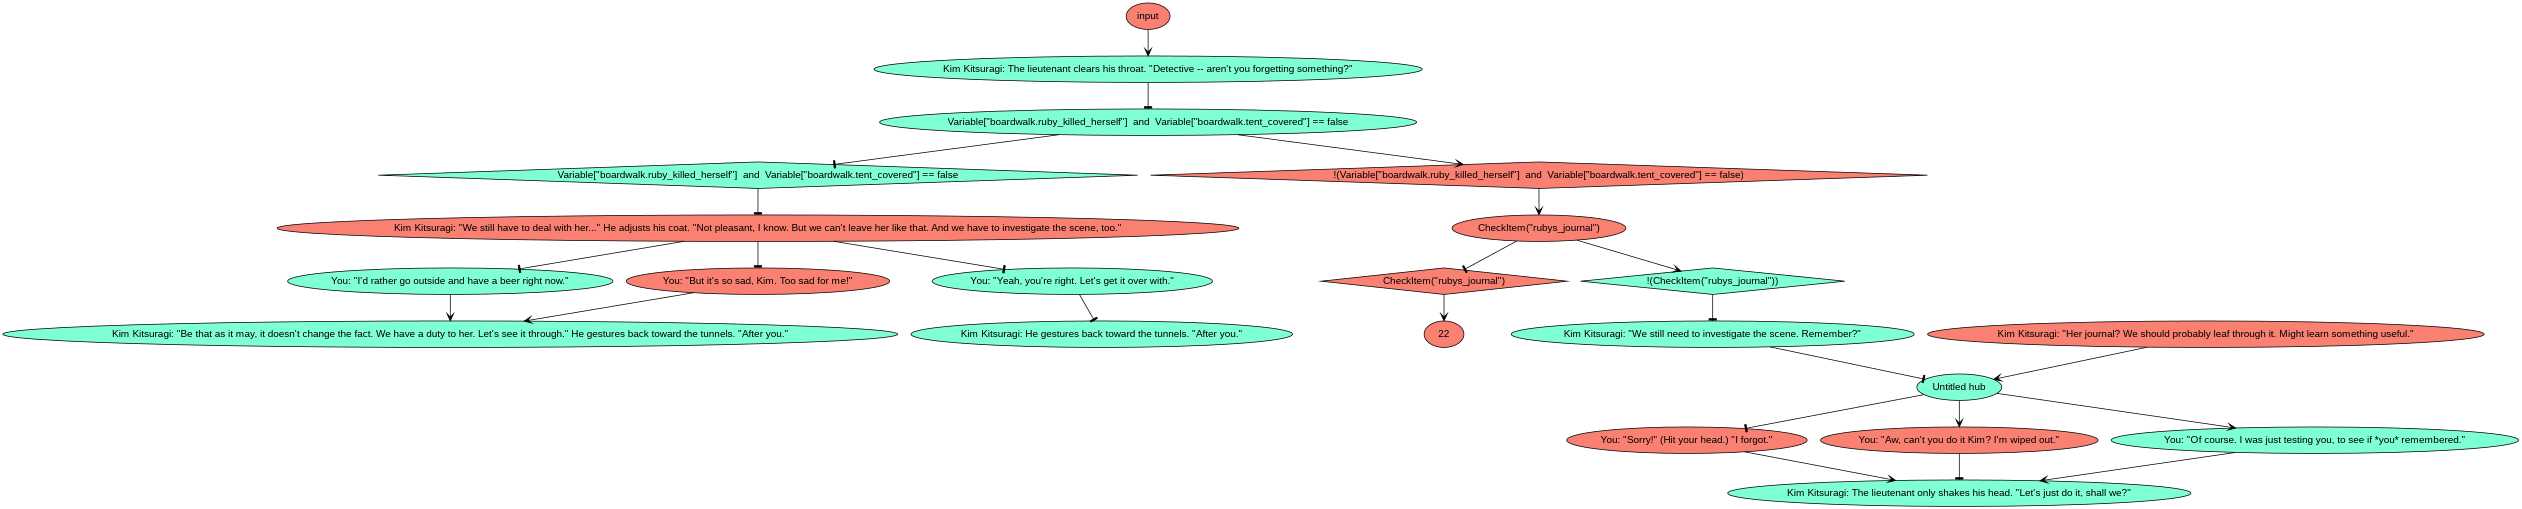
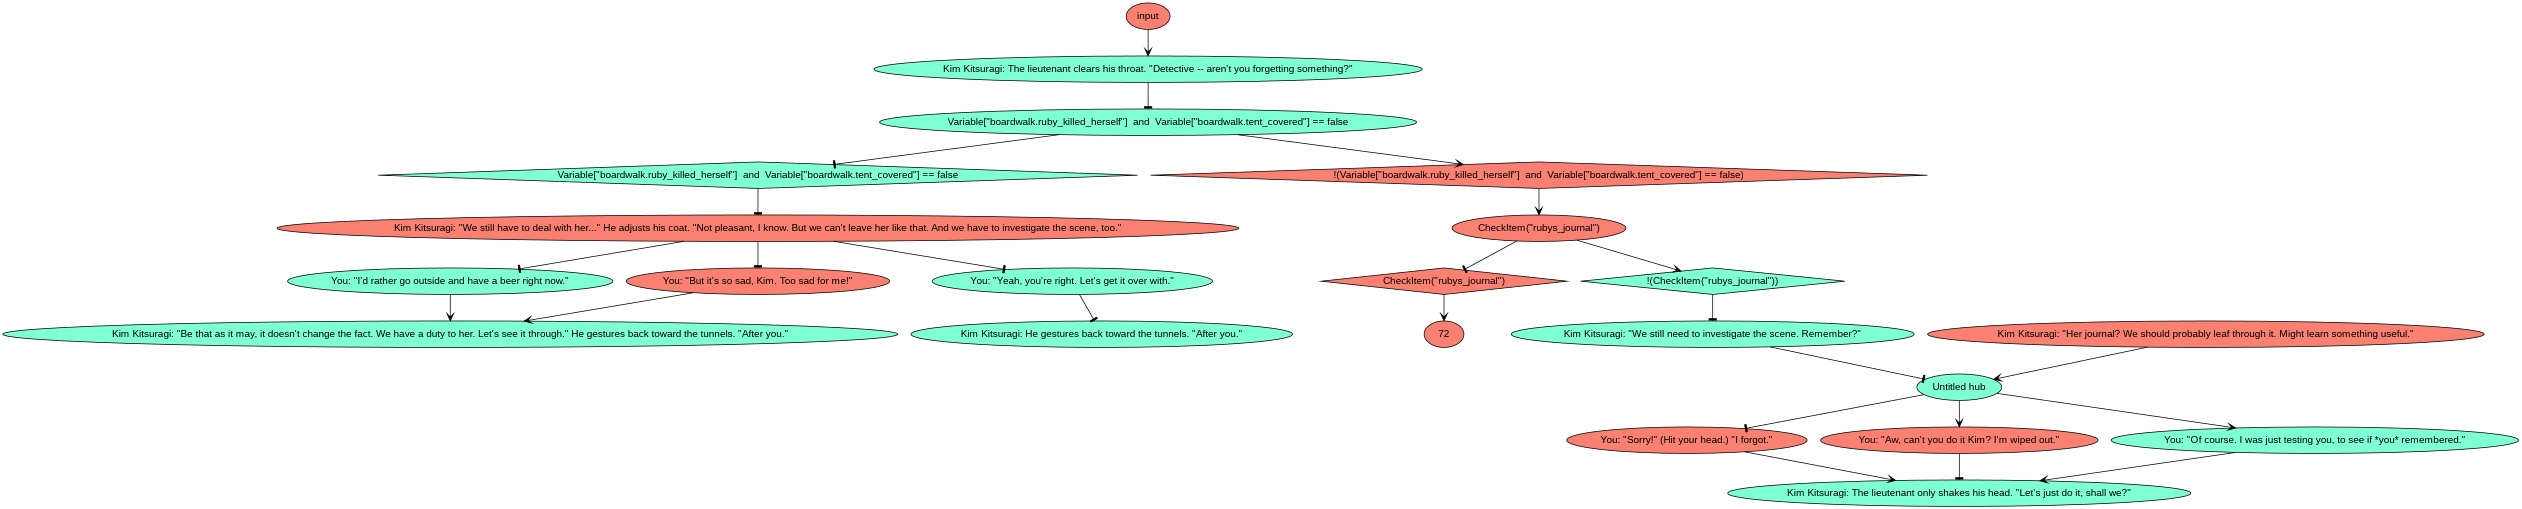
(1444, 334) -> (1444, 334)
